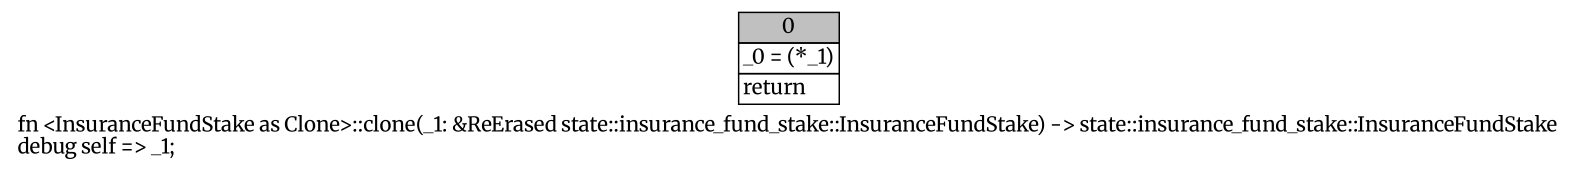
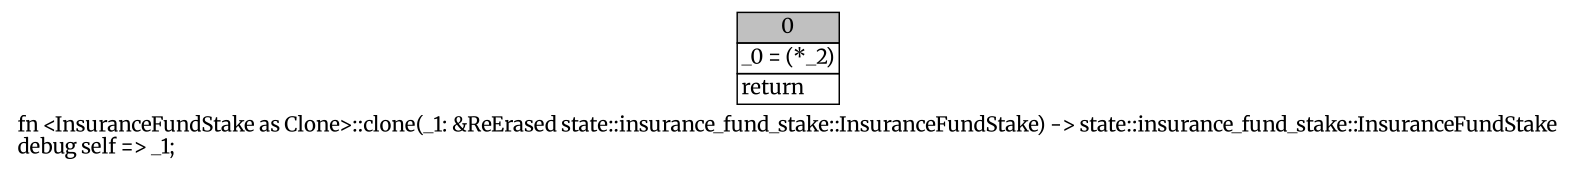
(789, 58) -> (788, 58)
